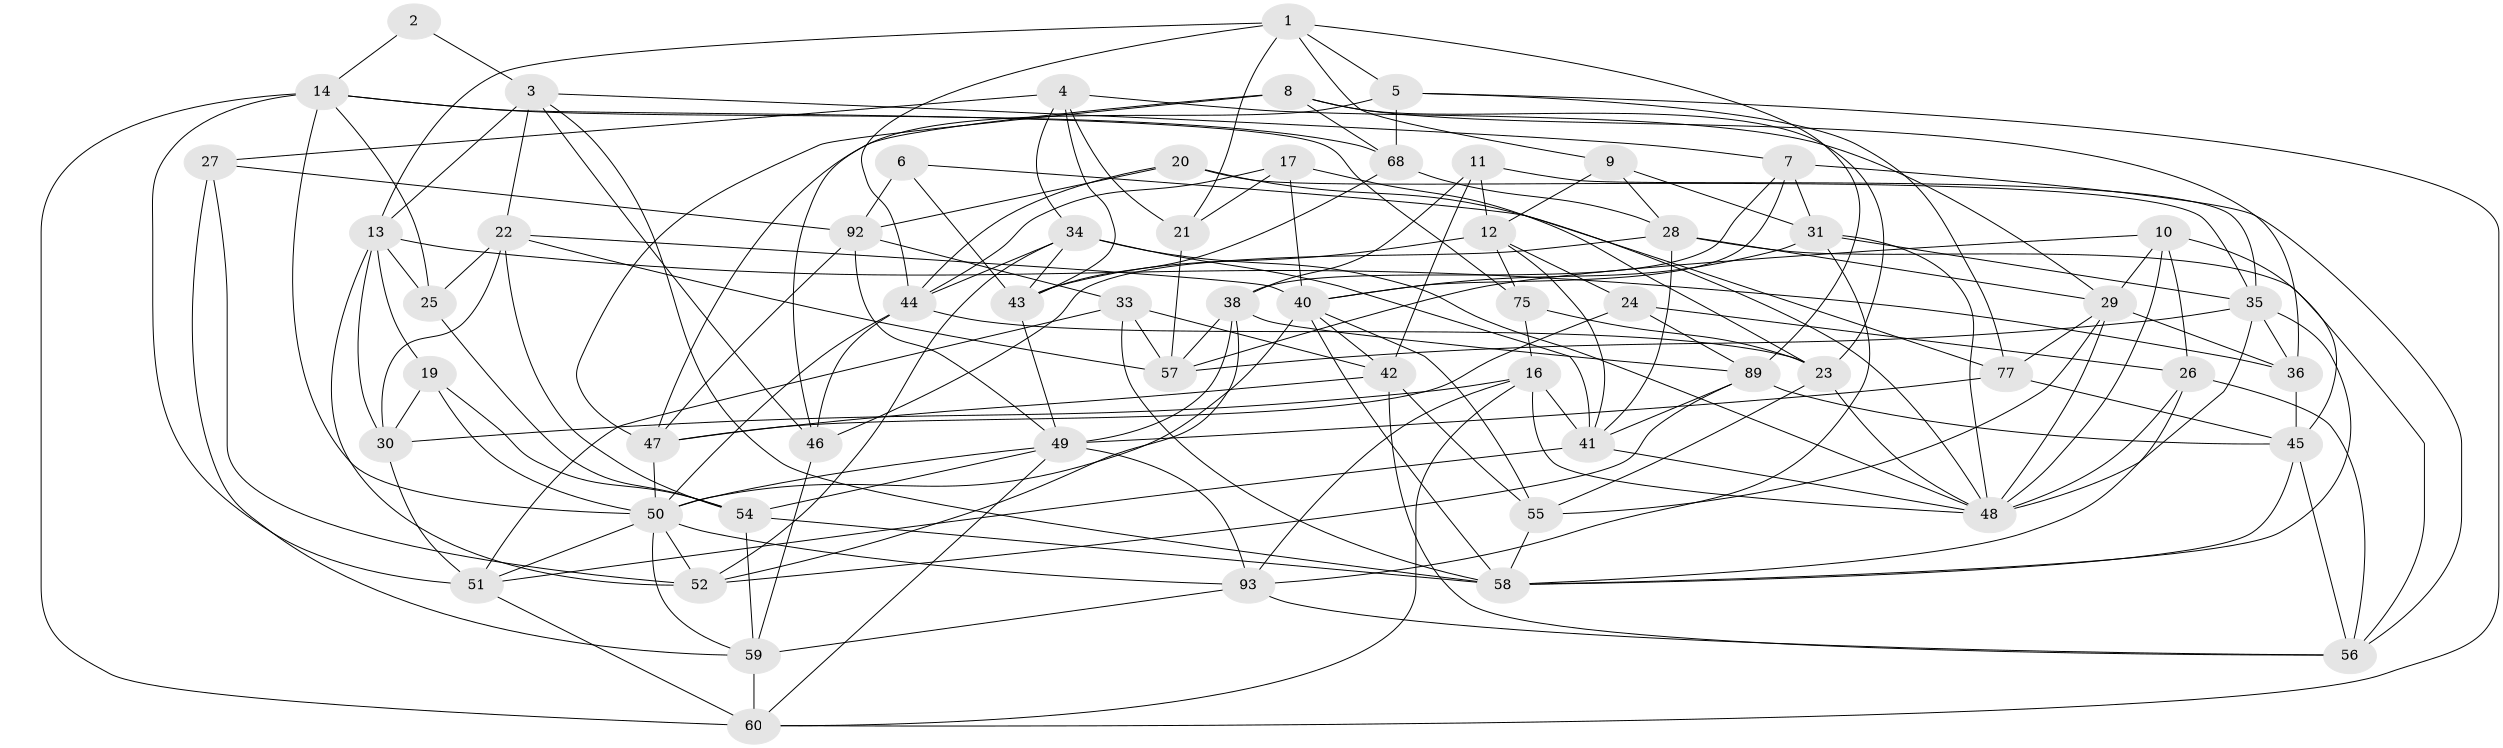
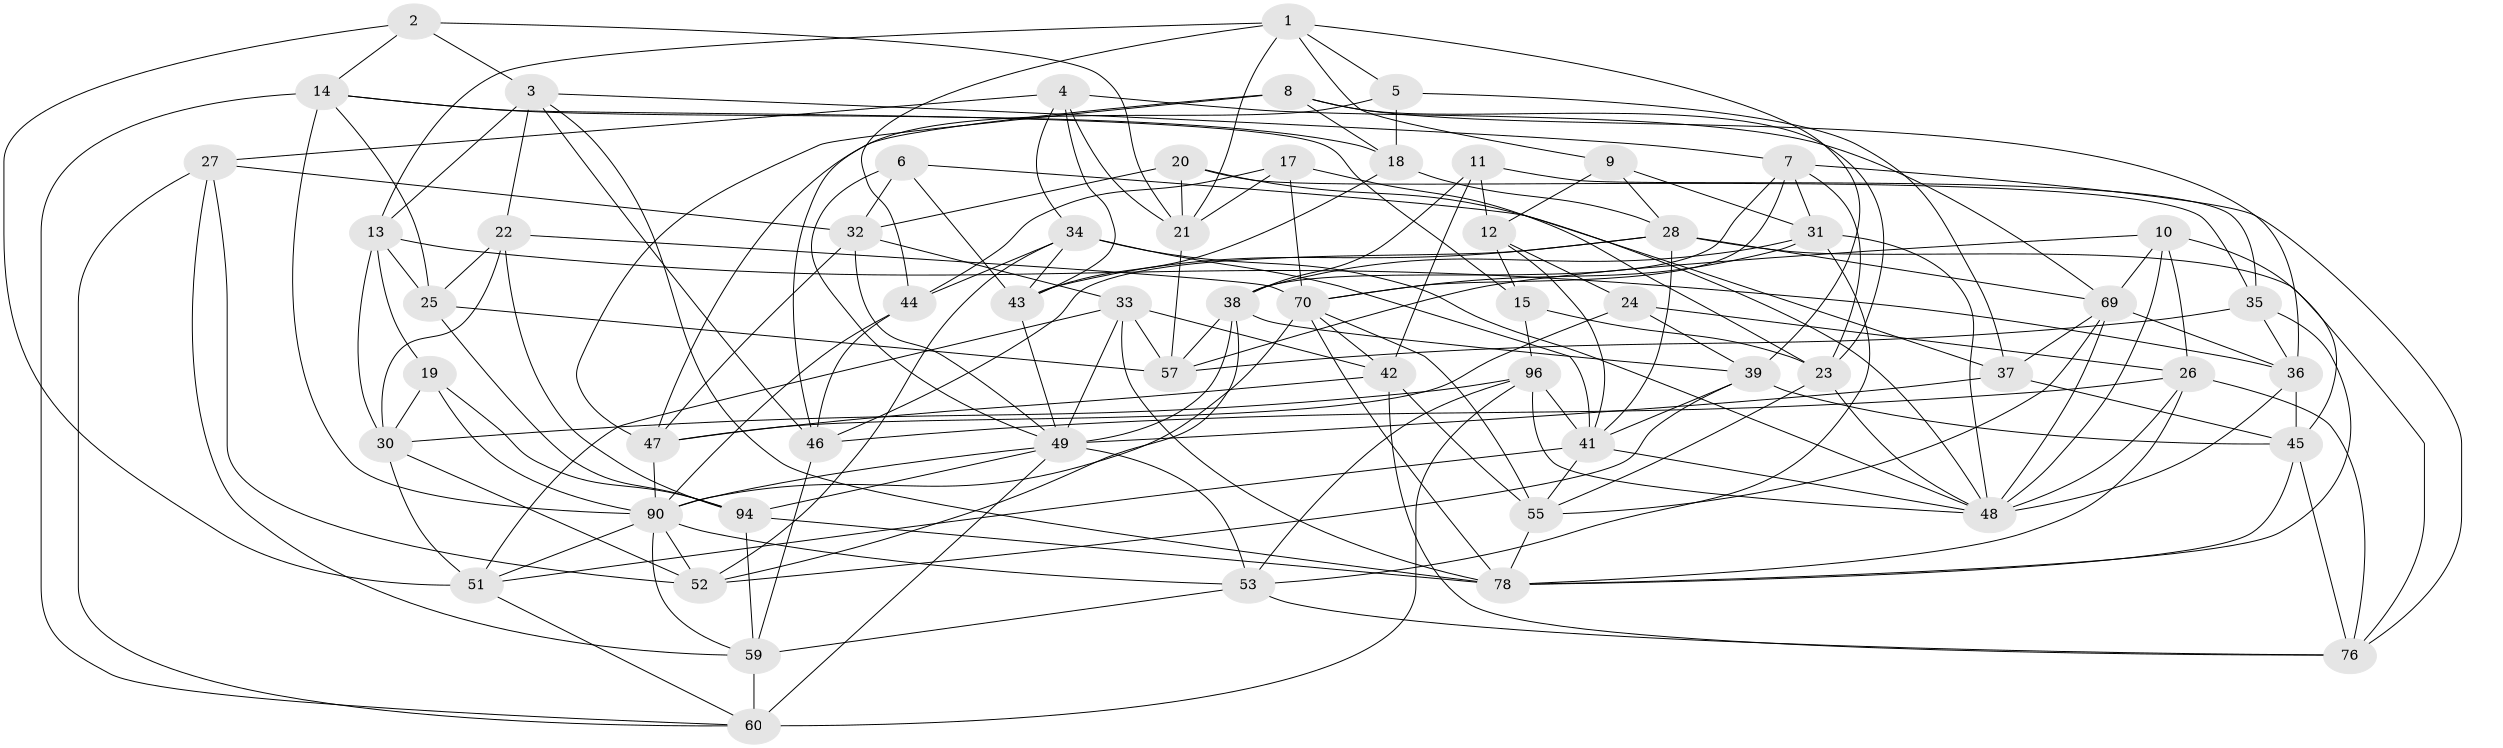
none -> (791, 35)
(1396, 163) -> (1396, 163)
(1027, 206) -> (1182, 198)
(856, 233) -> (856, 233)
(1250, 260) -> (1341, 258)
(2036, 268) -> (1494, 259)
(1303, 304) -> (1303, 304)
(1523, 304) -> (1523, 304)
(2110, 304) -> (2110, 304)
(835, 313) -> (783, 337)
none -> (856, 322)
(1392, 332) -> (1860, 274)
none -> (1093, 374)
(1534, 374) -> (1534, 374)
(1754, 374) -> (1754, 374)
(2006, 374) -> (2006, 374)
(159, 385) -> (10, 301)
none -> (1502, 412)
(2172, 435) -> (2159, 472)
none -> (1556, 487)
(398, 511) -> (543, 515)
(656, 515) -> (656, 515)
(745, 515) -> (745, 515)
(1248, 586) -> (1248, 586)
(1503, 586) -> (1503, 586)
(2350, 656) -> (2350, 656)
(2387, 673) -> (157, 662)
